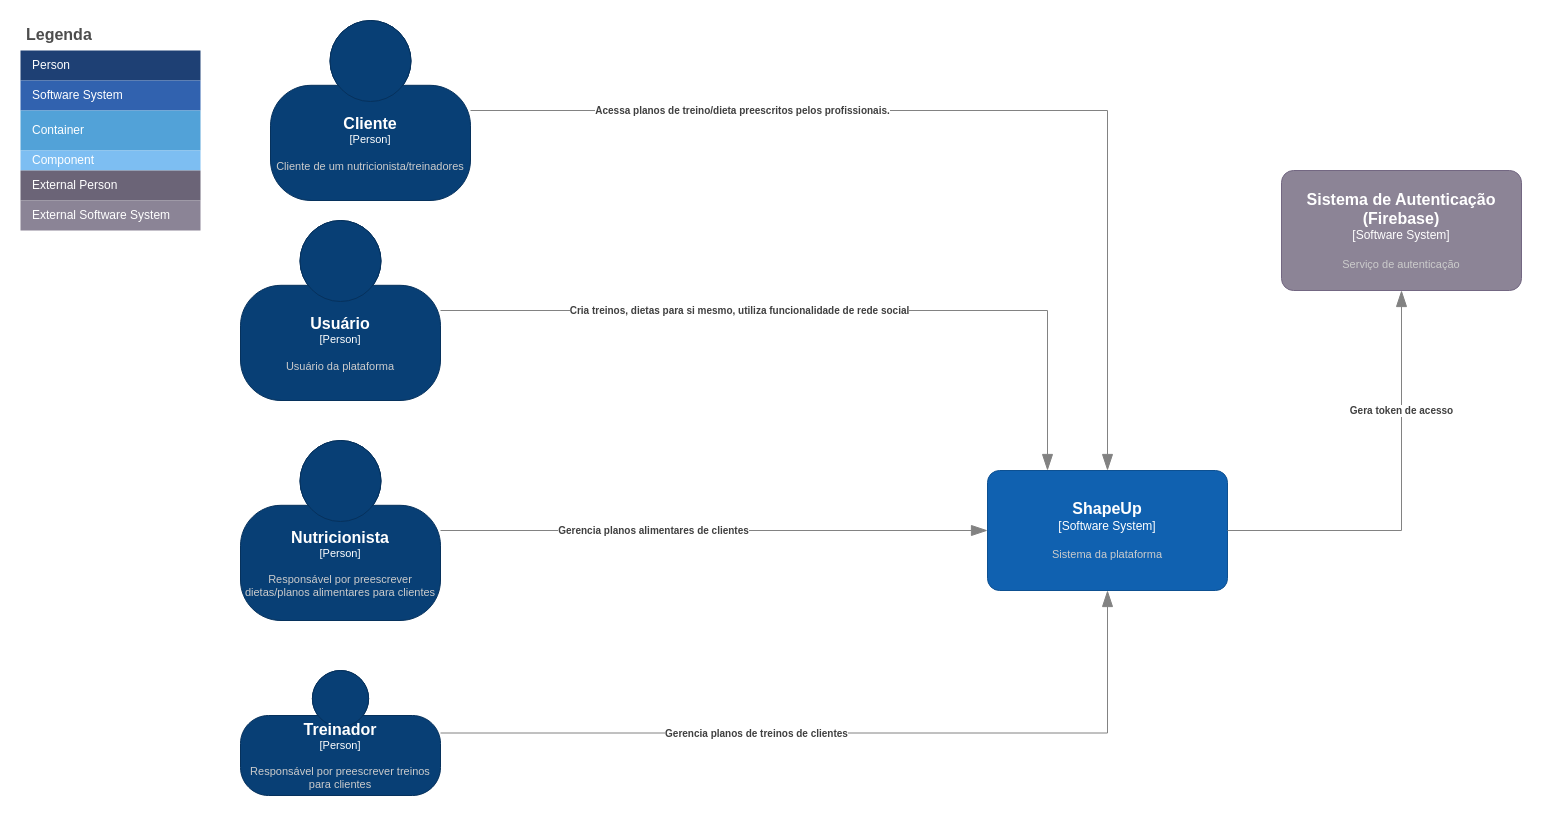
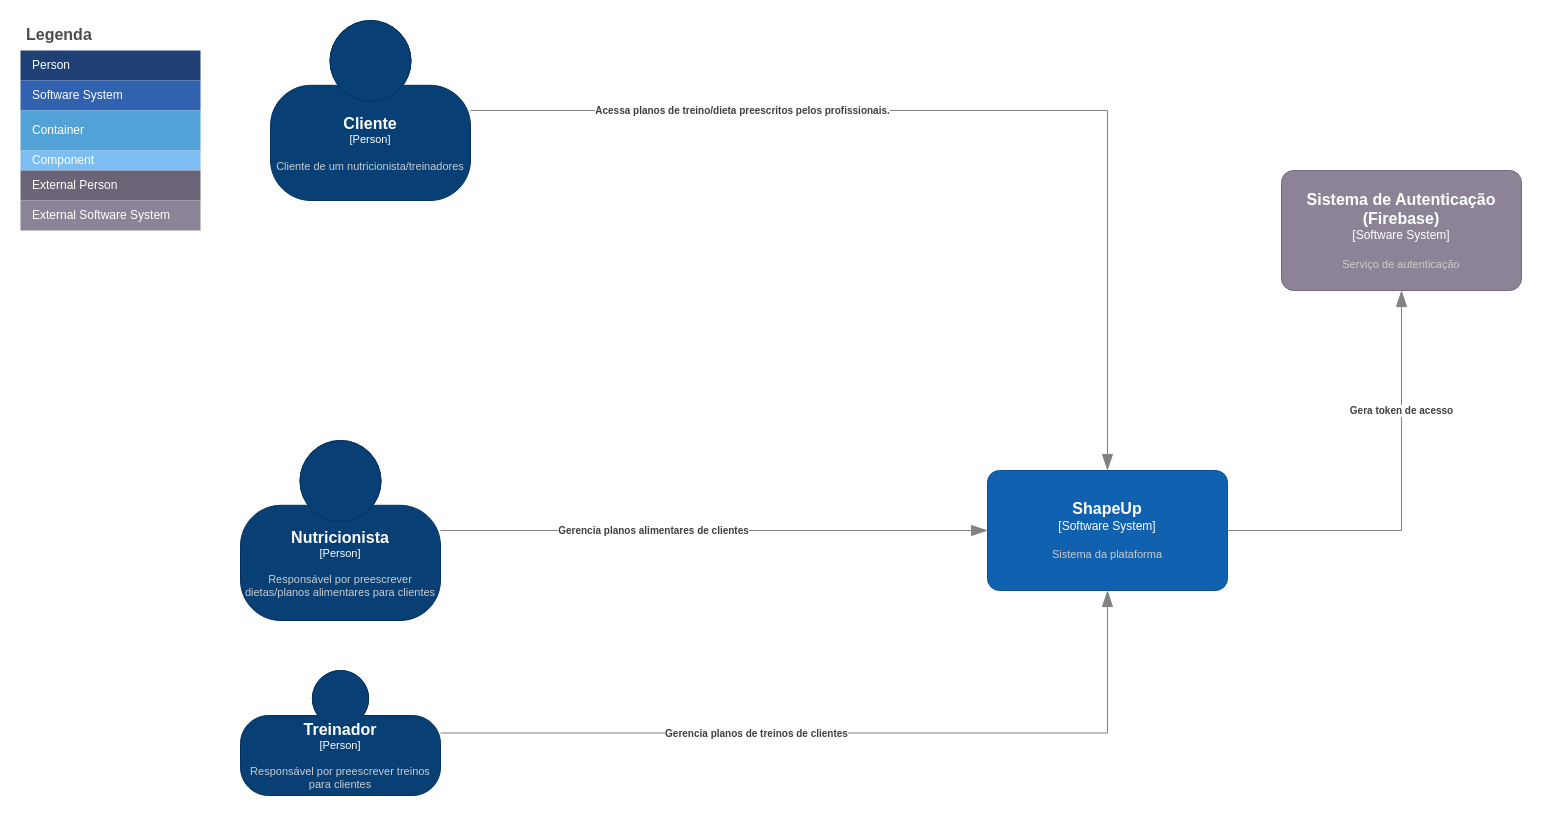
(341, 311) -> none
(816, 311) -> none
